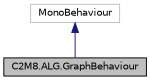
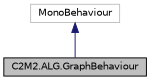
(75, 67) -> (75, 67)
